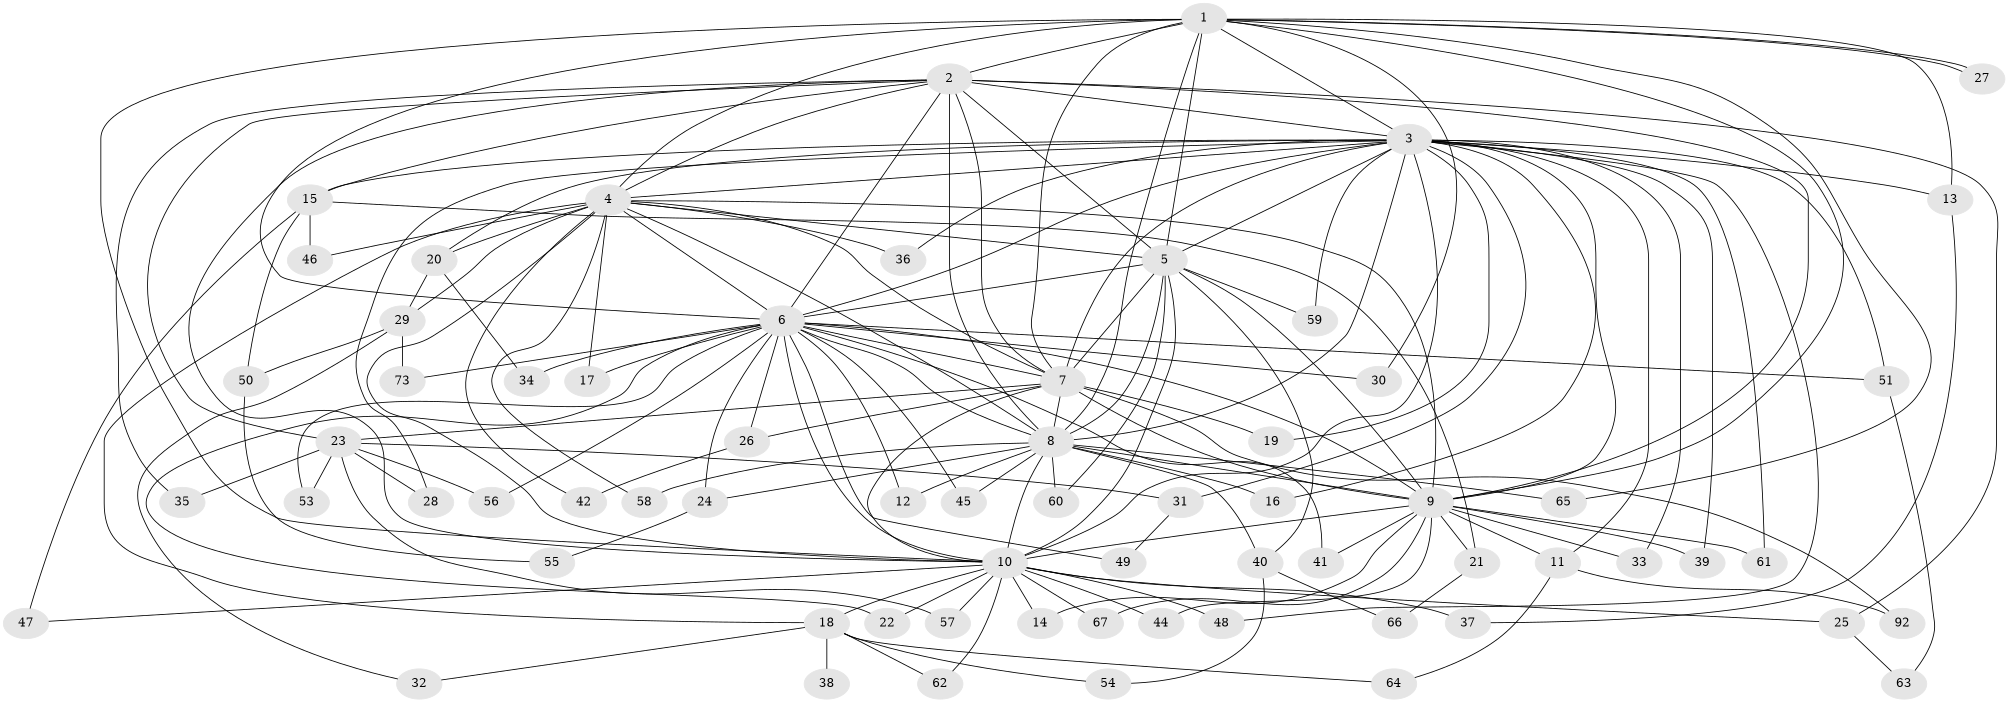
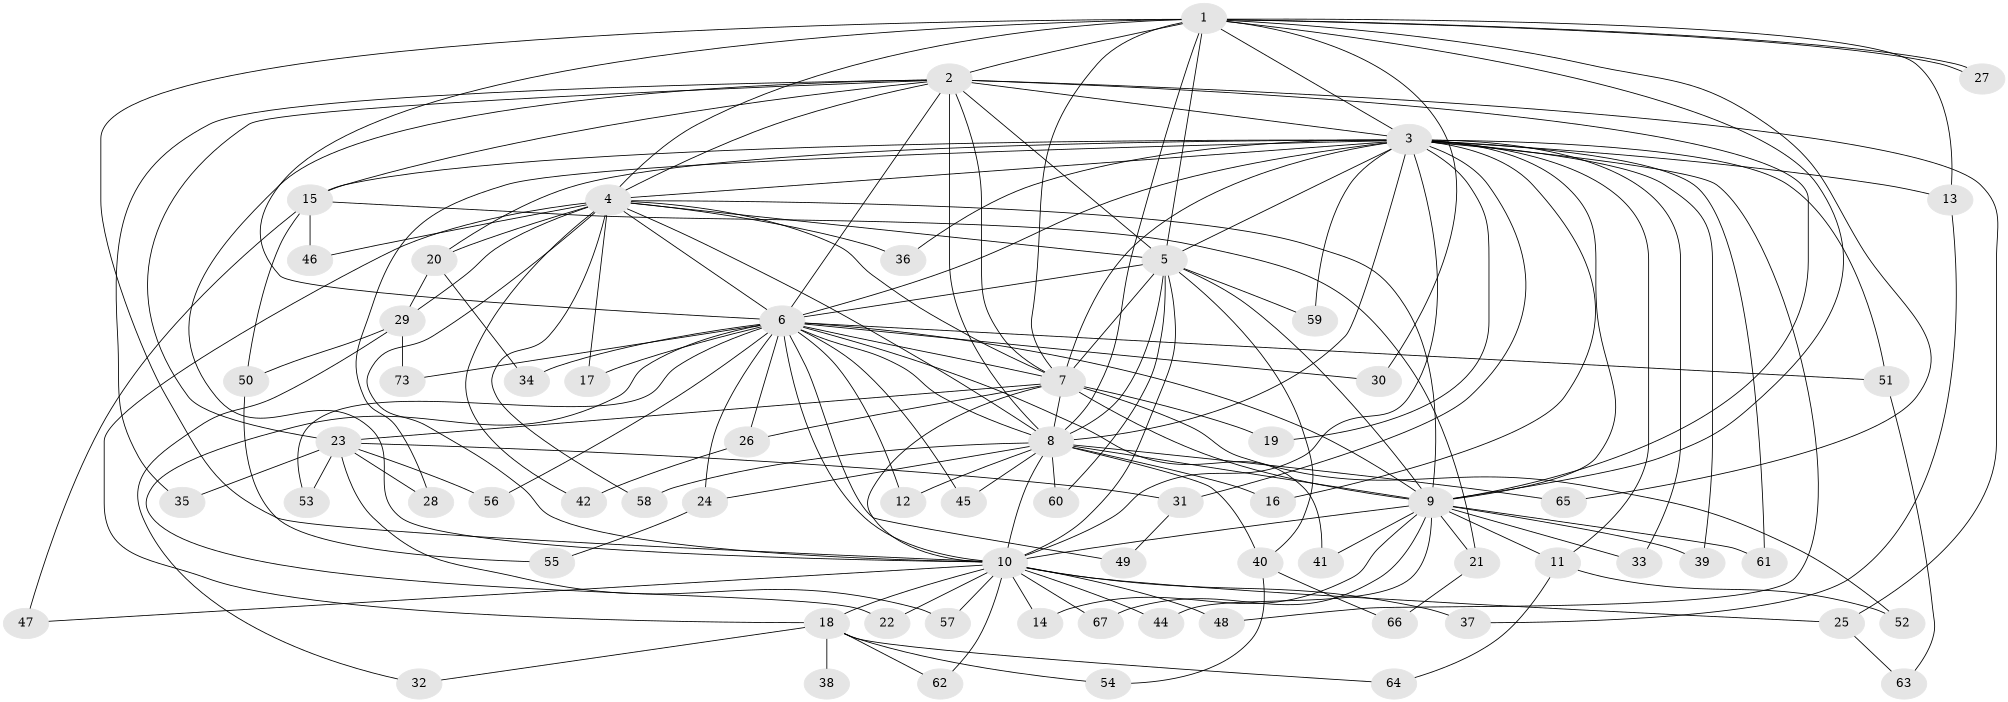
(1902, 623) -> (1902, 623)
